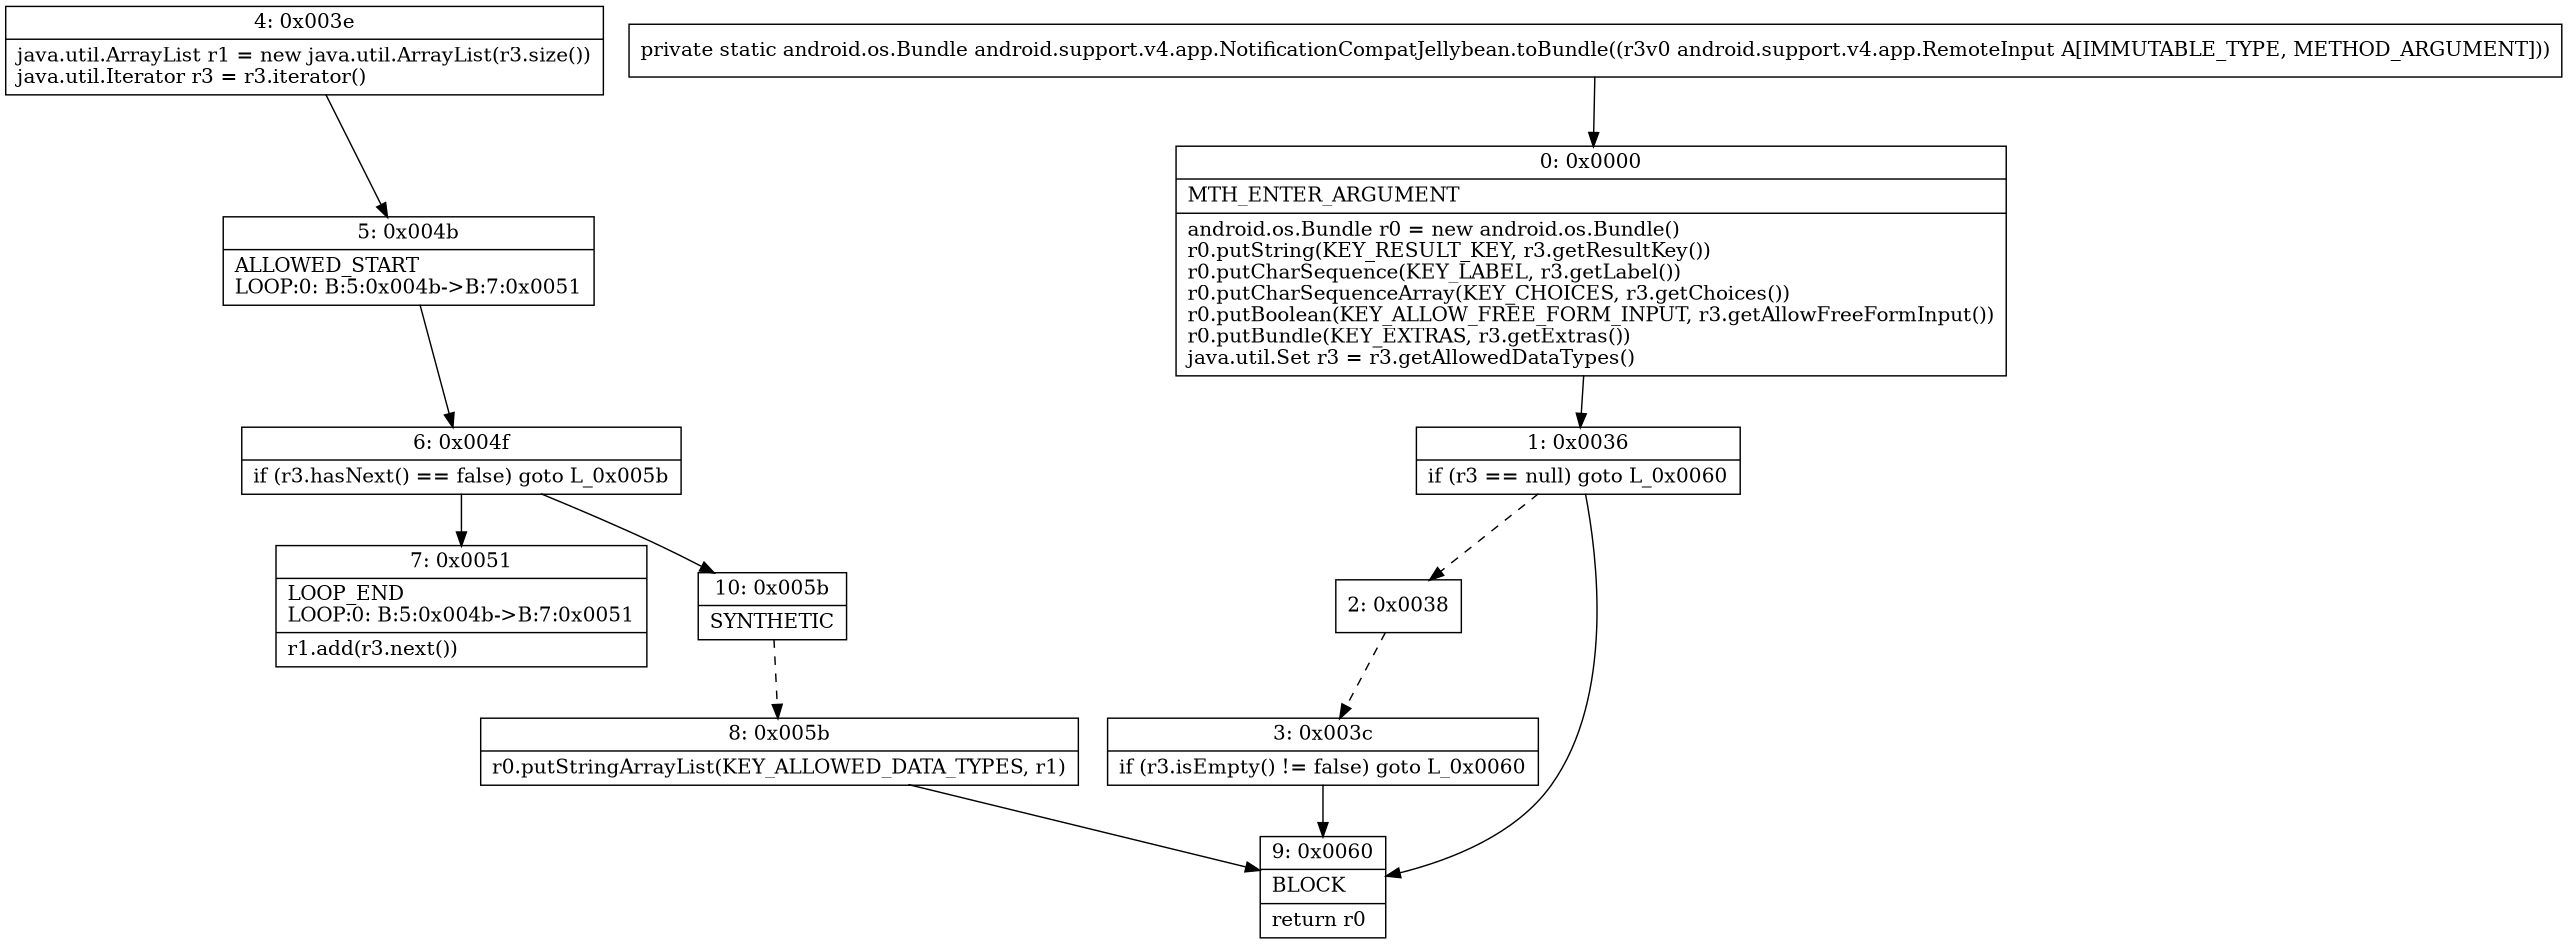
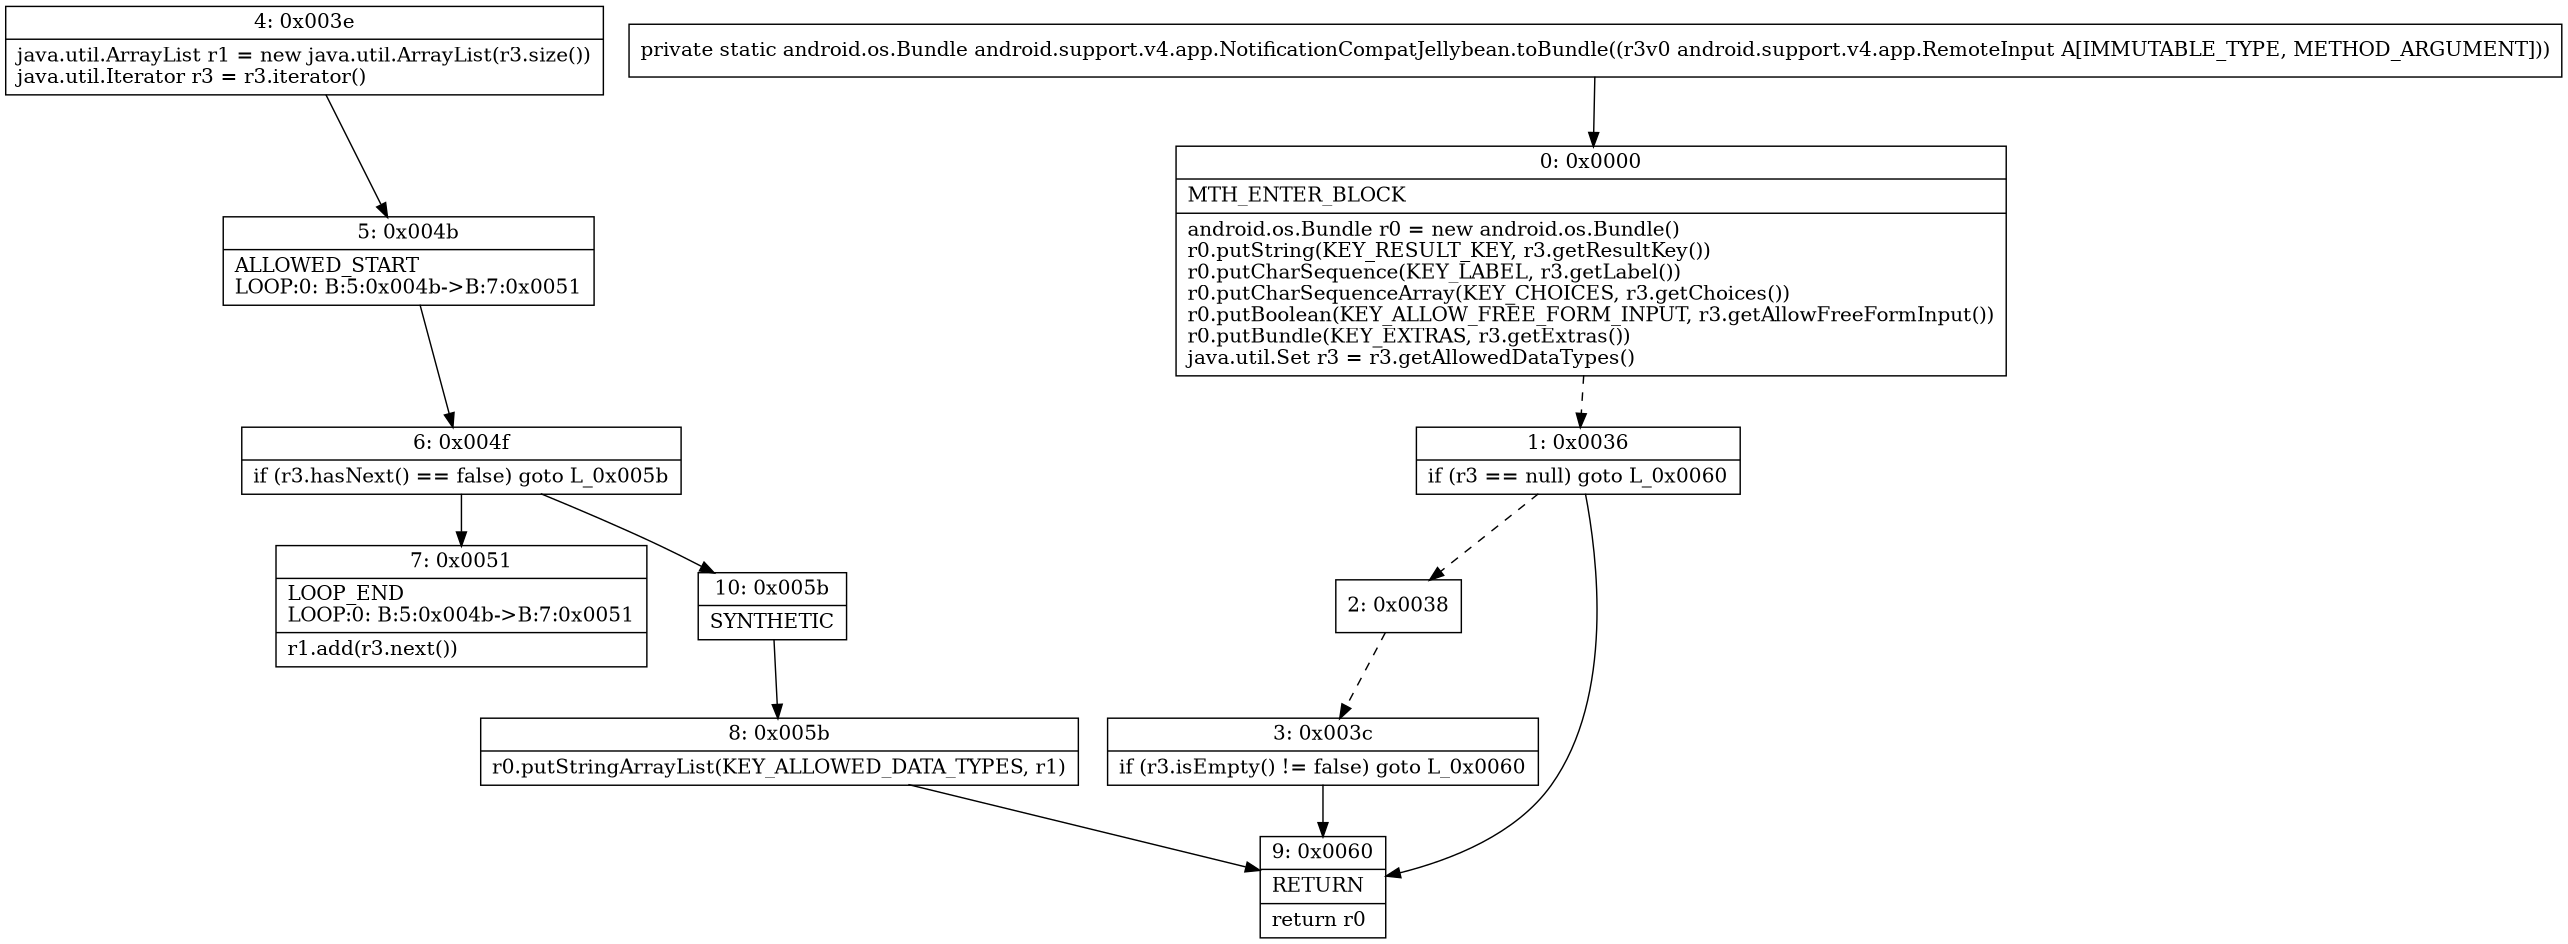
(1324, 195) -> (1297, 195)
(1582, 394) -> (1582, 394)
(776, 672) -> (776, 672)
(1309, 886) -> (1318, 886)
